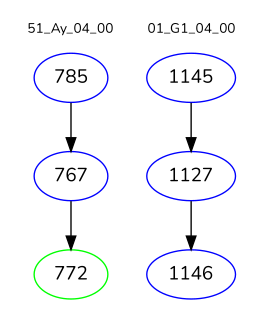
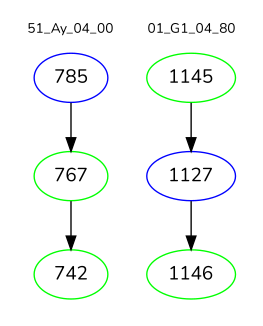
(192, 29) -> (192, 29)
(191, 78) -> (191, 78)
(71, 176) -> (71, 176)
(71, 274) -> (71, 274)
(191, 274) -> (191, 274)
